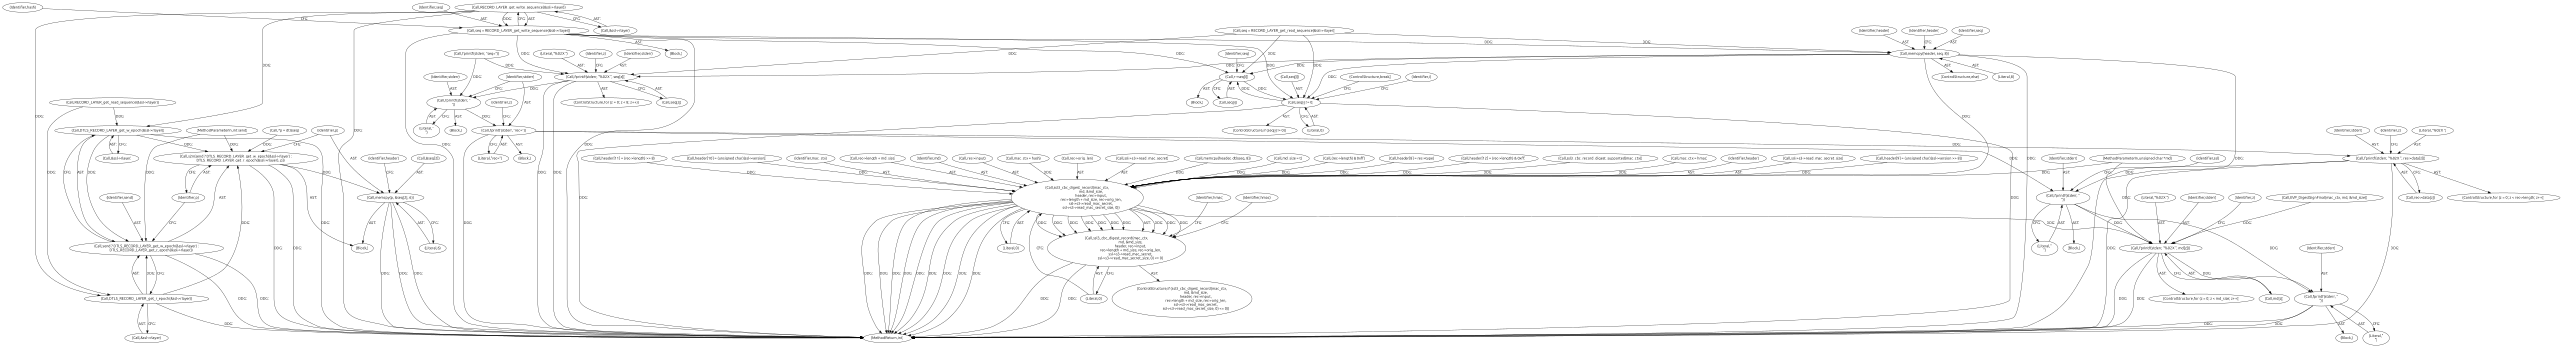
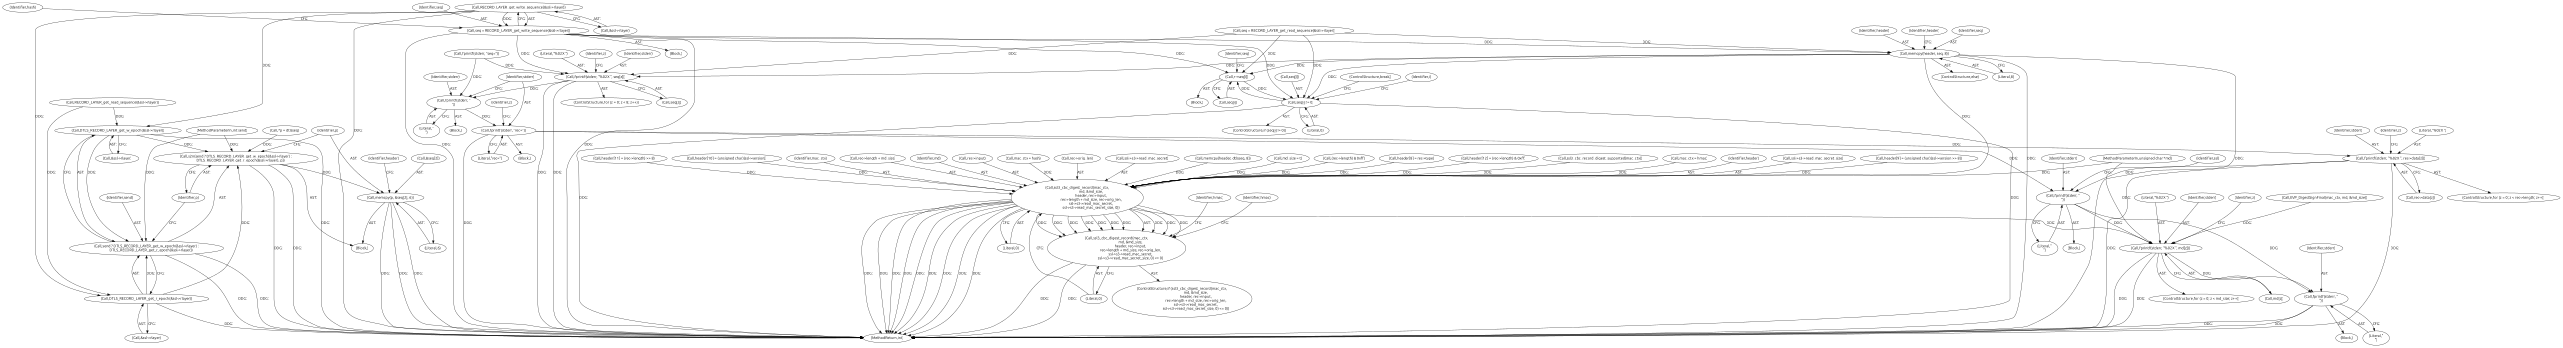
none -> (1979, 60)
